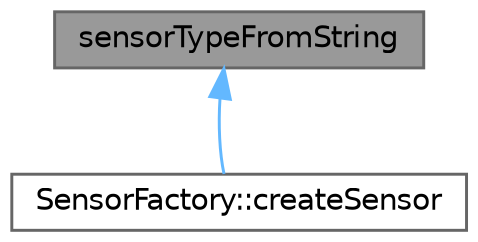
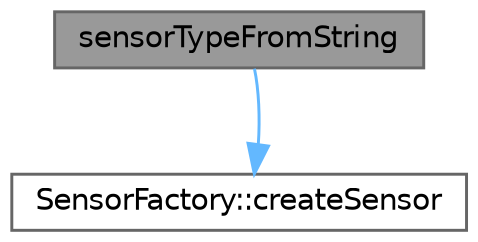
(220, 136) -> (259, 106)
